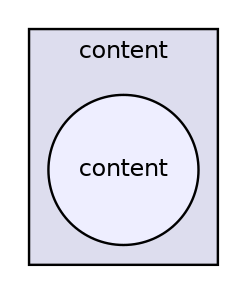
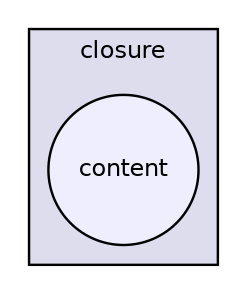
(123, 52) -> (123, 52)
